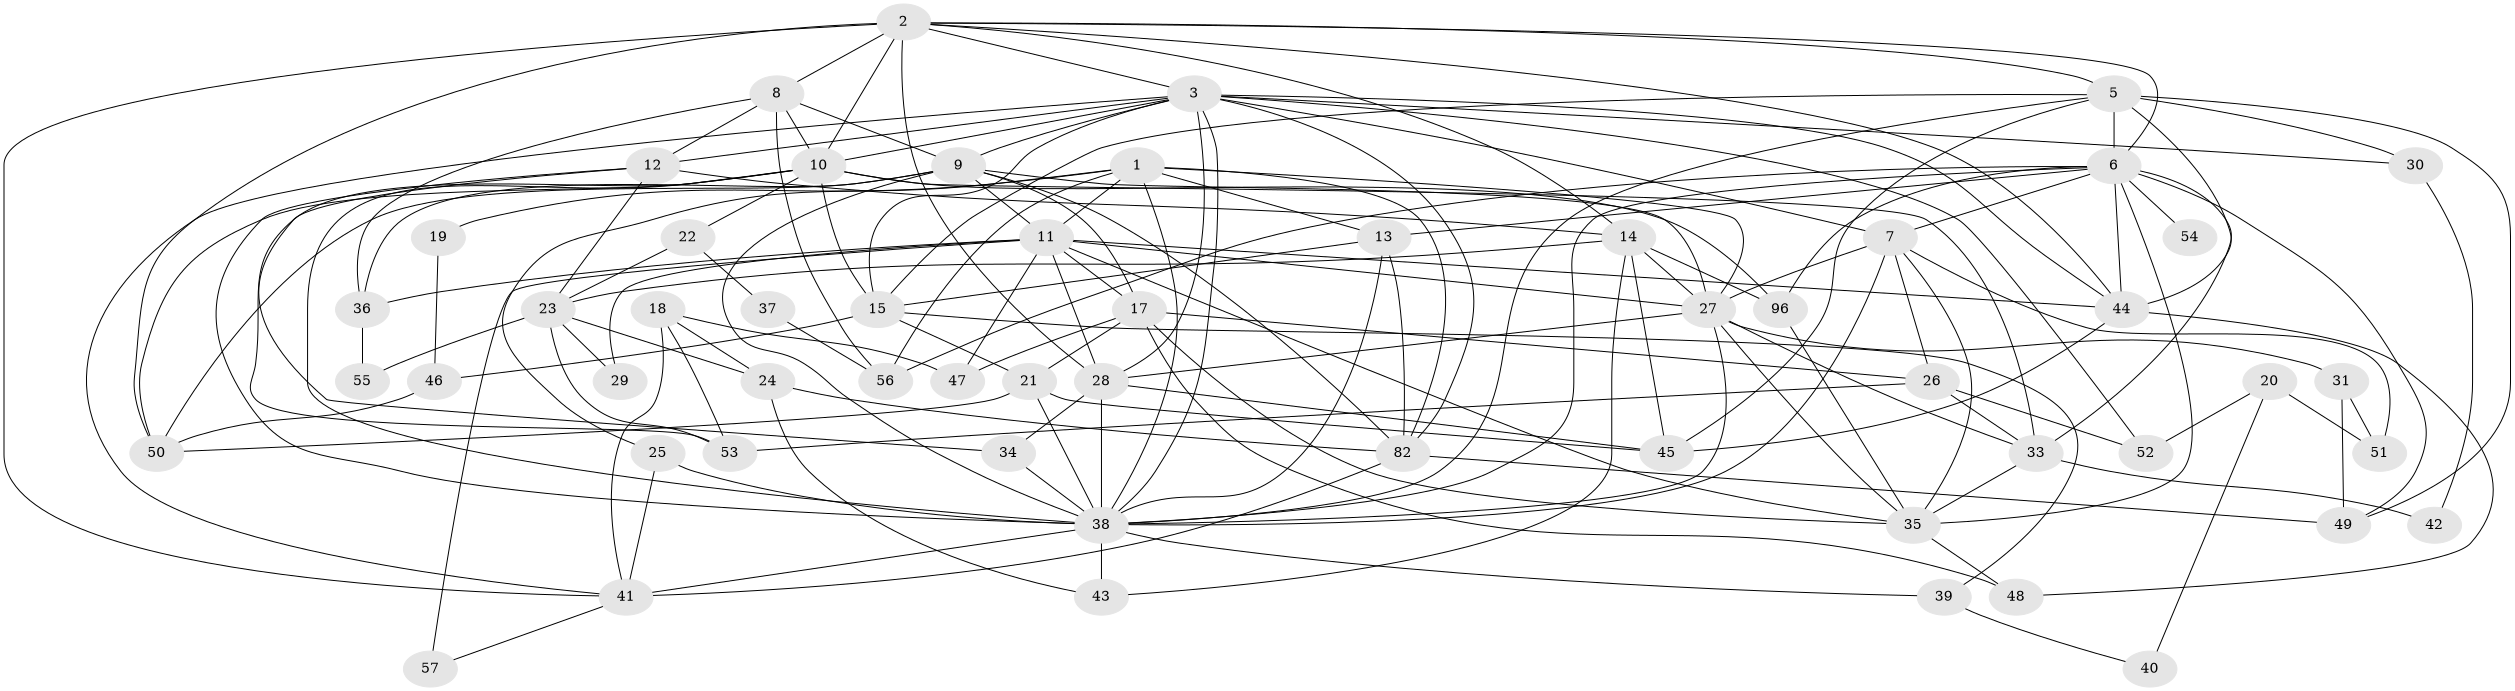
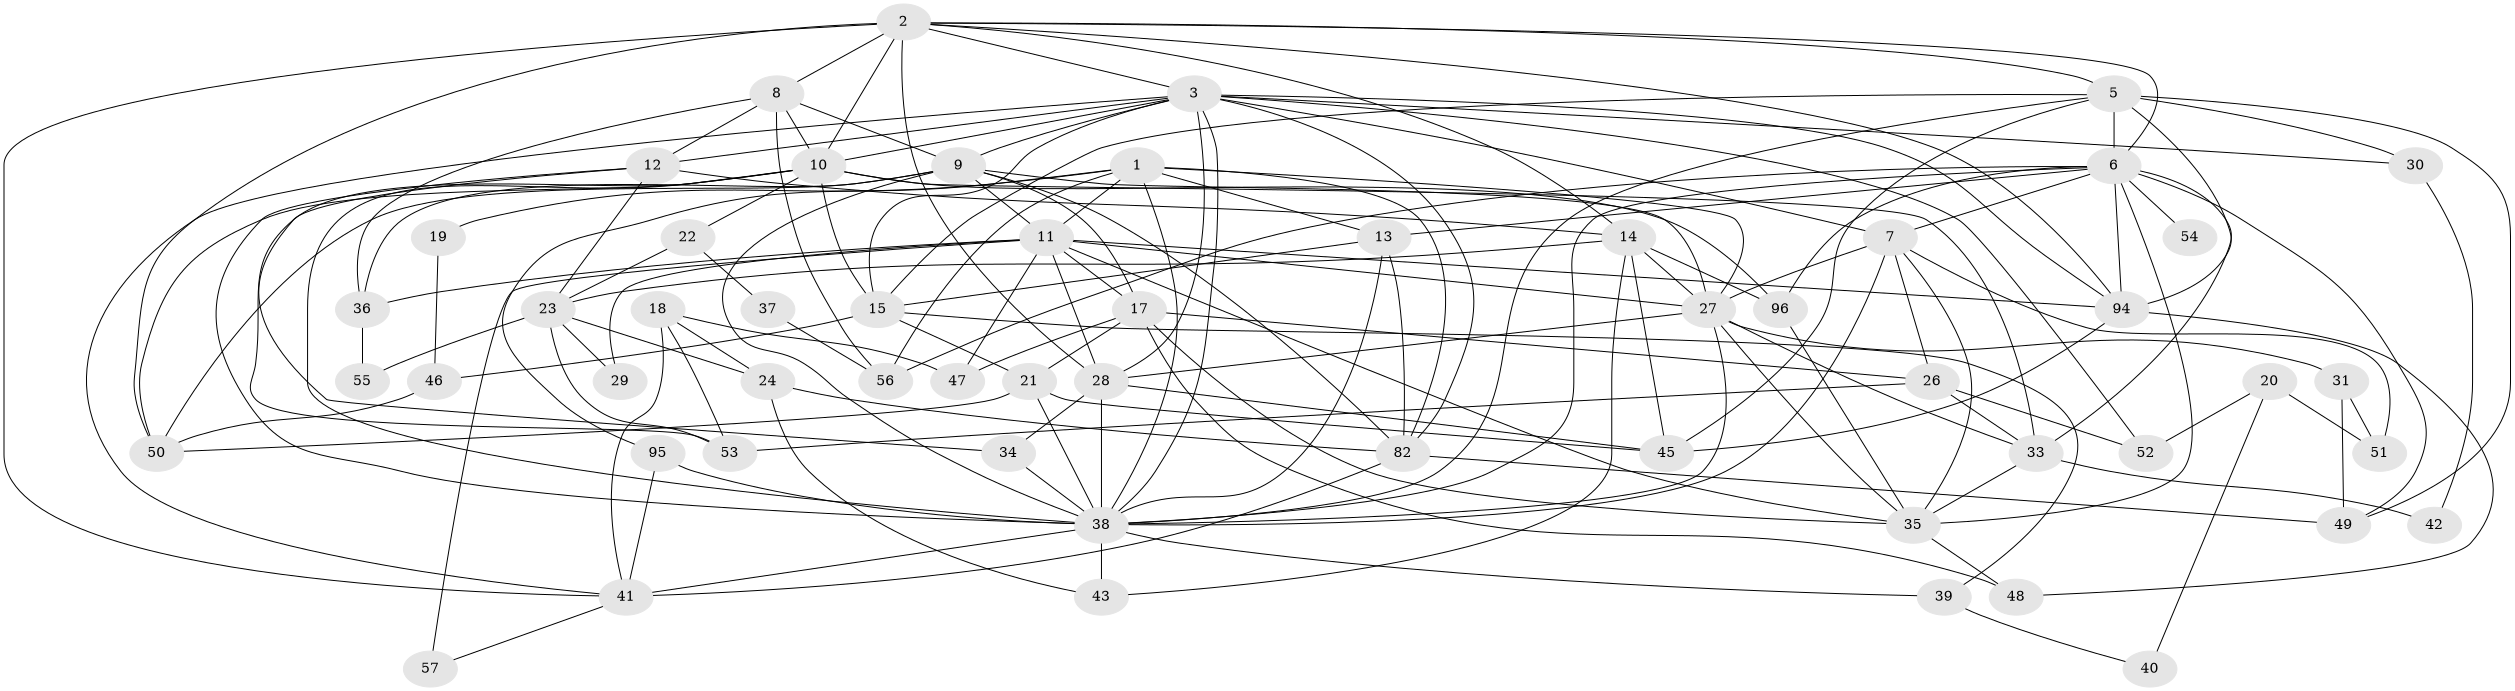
(2122, 310) -> (2122, 310)
(658, 453) -> (658, 453)
